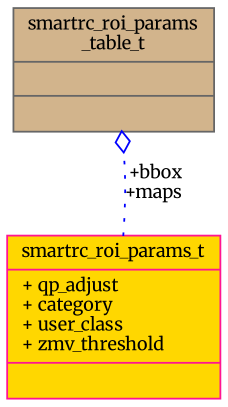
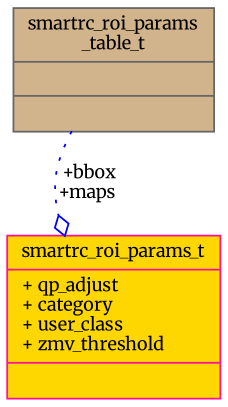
(125, 194) -> (57, 172)
